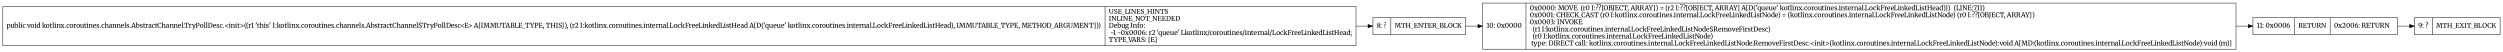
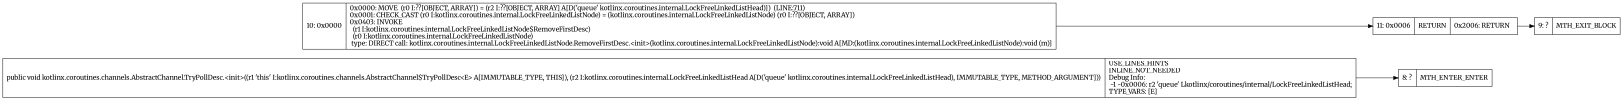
(1558, 22) -> (378, 22)
(1428, 26) -> (1454, 78)
(1472, 26) -> none
